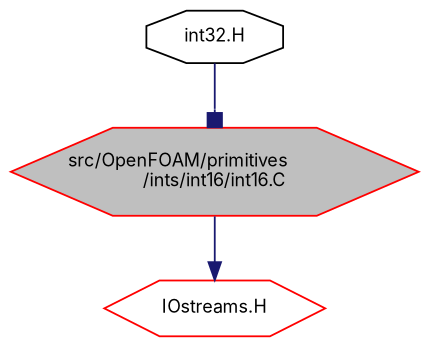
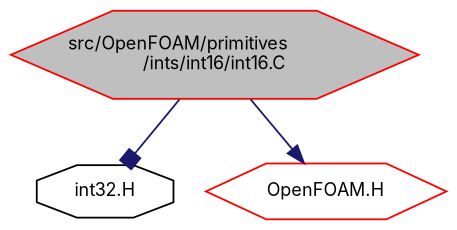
(215, 86) -> (158, 125)
(215, 308) -> (326, 191)
